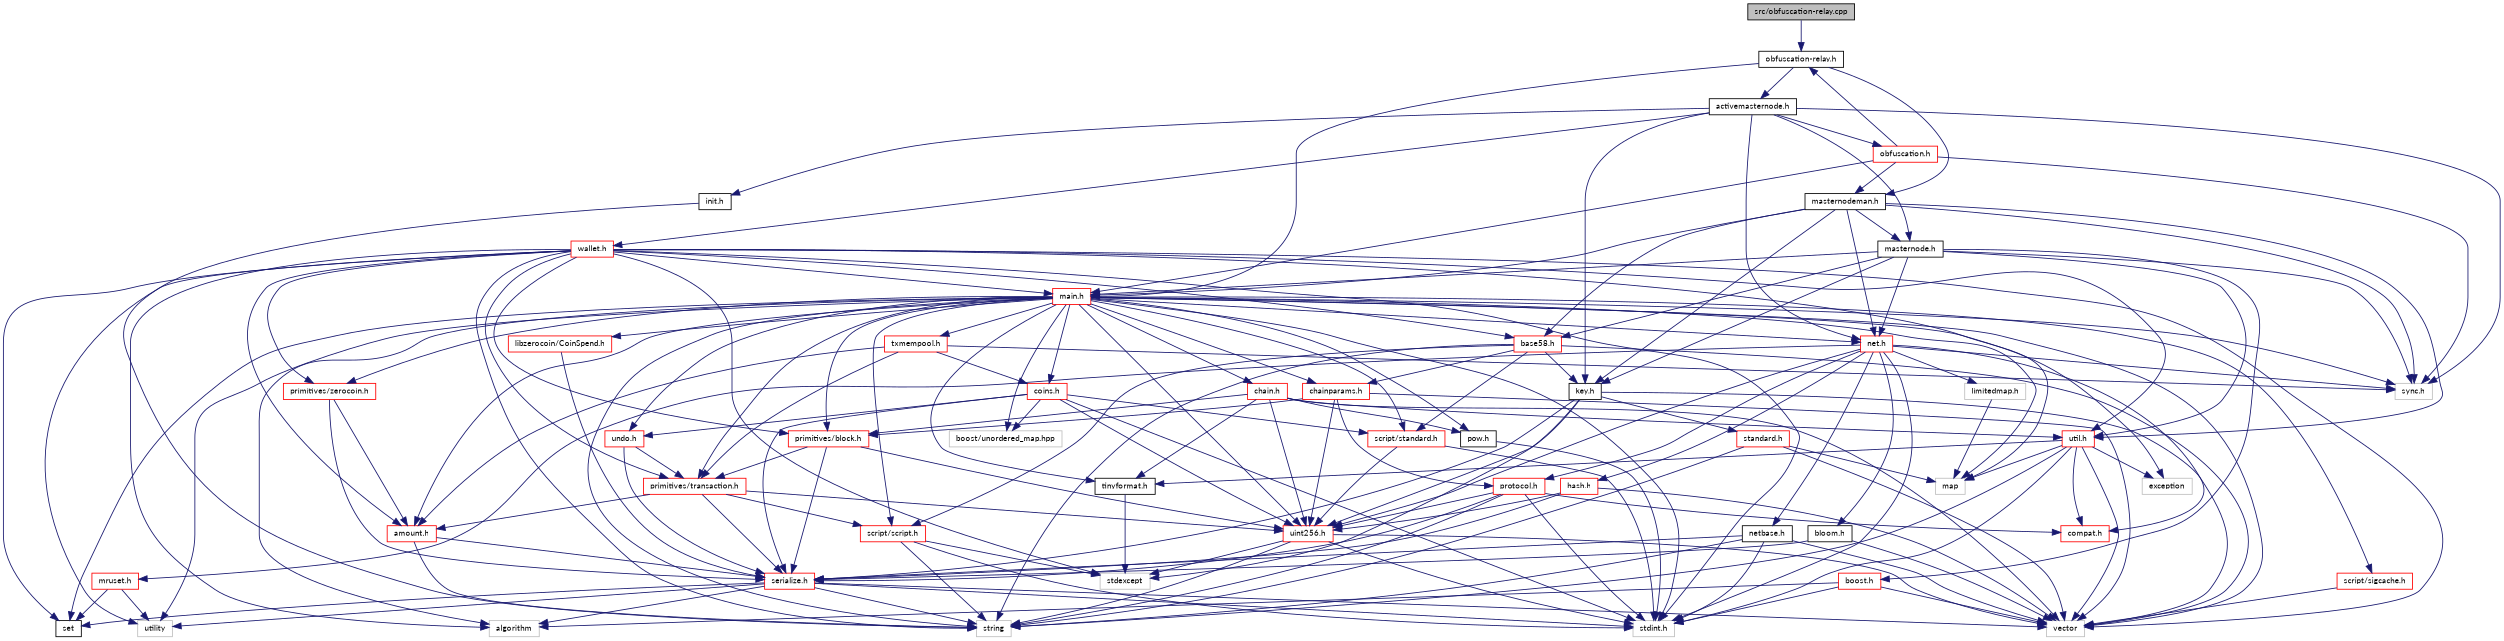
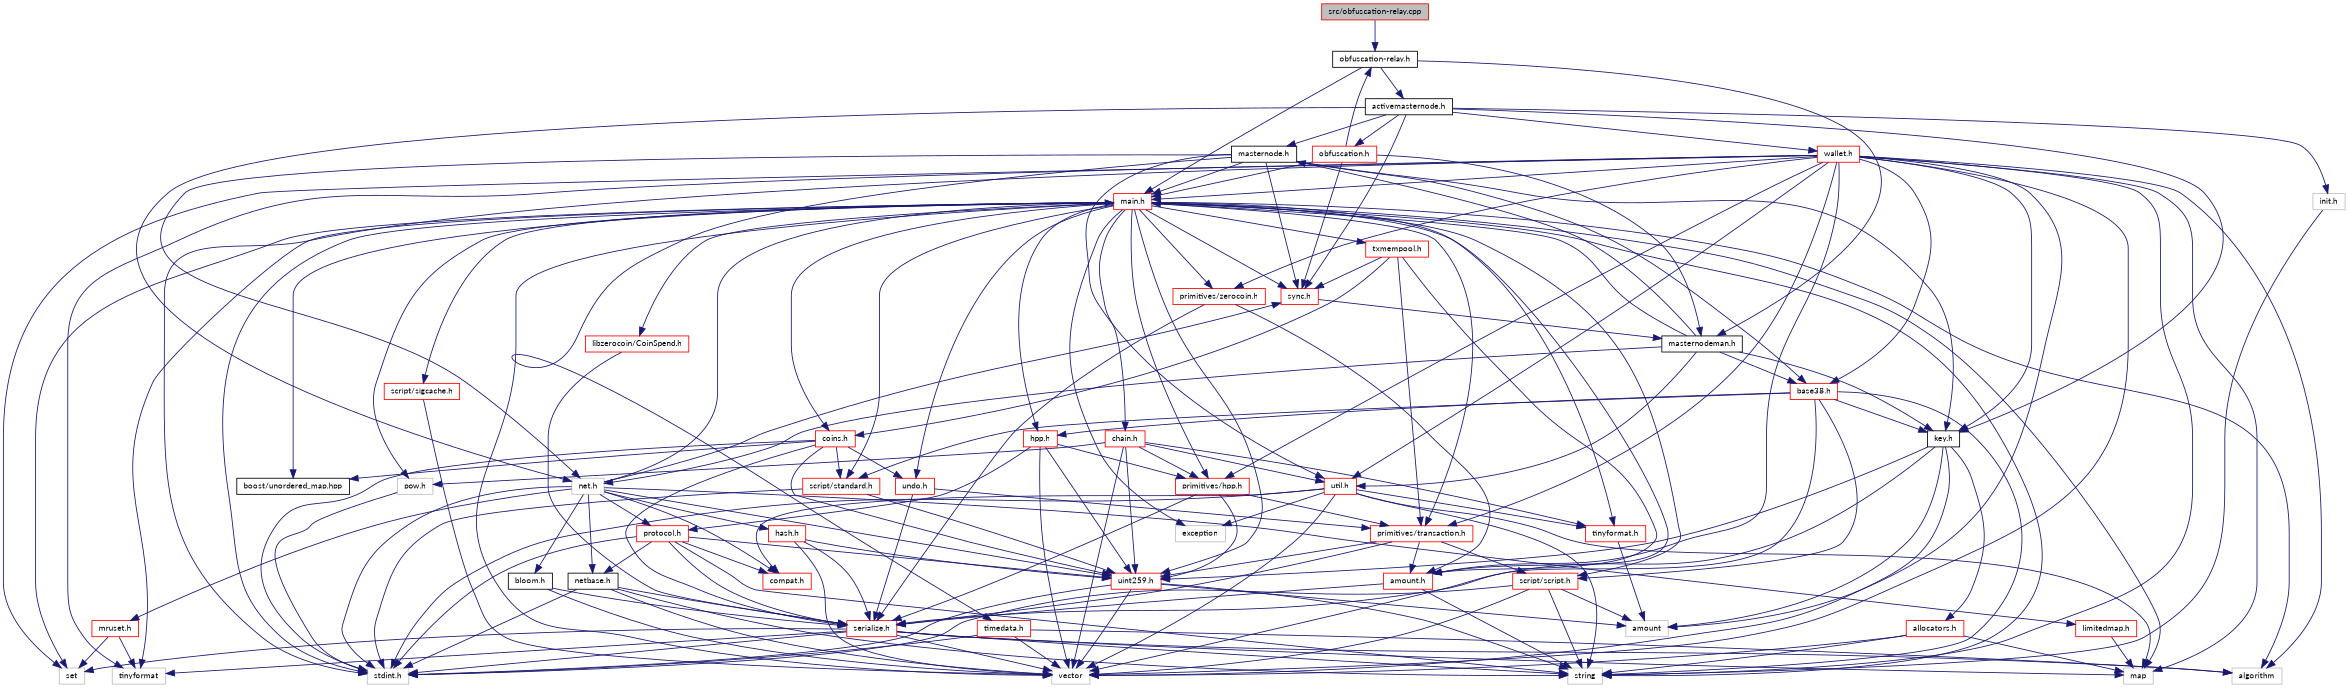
(1801, 12) -> (1375, 12)
(715, 202) -> (2329, 202)
(2182, 238) -> (1486, 319)
none -> (2032, 242)
(1471, 320) -> (776, 244)
(1538, 344) -> (1814, 391)
(1877, 344) -> (588, 486)
(1336, 391) -> (1040, 439)
(1995, 391) -> (2106, 629)
(2414, 391) -> (1300, 297)
(829, 439) -> (1212, 486)
(1006, 439) -> (293, 486)
(1478, 439) -> (415, 486)
(1763, 439) -> (1935, 629)
(1125, 486) -> (1616, 534)
(1308, 534) -> (1136, 581)
none -> (630, 556)
(1125, 581) -> (1647, 629)
(1860, 581) -> (1004, 629)
(69, 629) -> (72, 676)
(155, 629) -> (139, 676)
none -> (1361, 644)
none -> (1506, 660)
